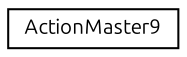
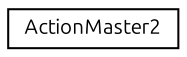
(93, 29) -> (93, 29)
